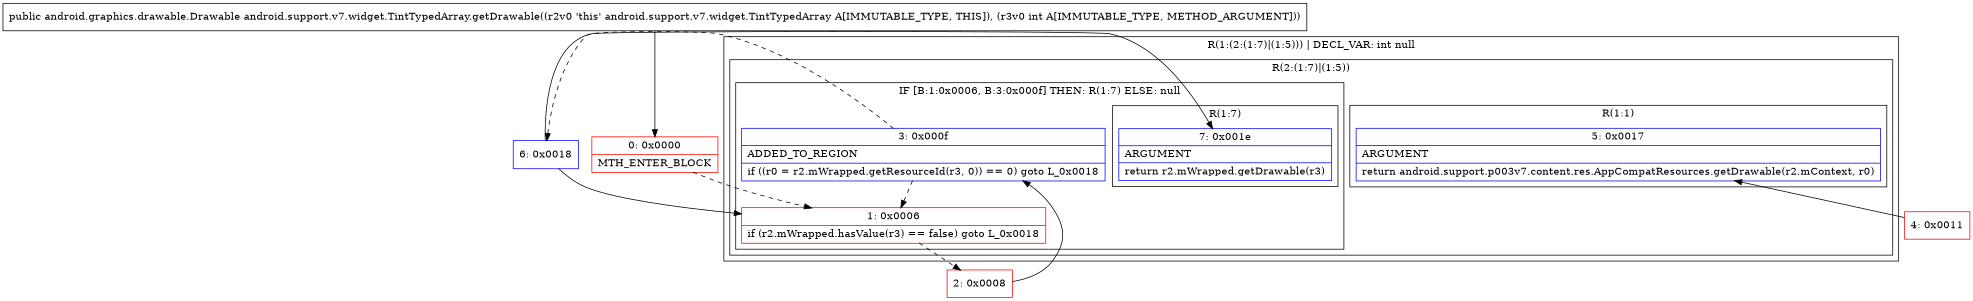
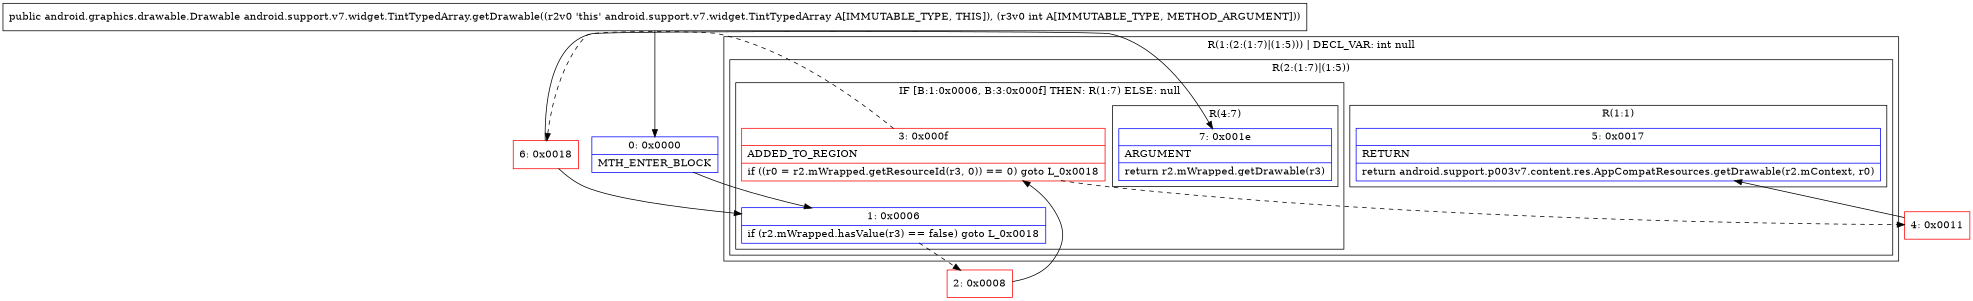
(1225, 114) -> (1225, 114)
(1395, 154) -> (1386, 154)
(546, 155) -> (546, 155)
(655, 155) -> (655, 155)
(923, 155) -> (923, 155)
(908, 191) -> (1478, 214)
(748, 192) -> (748, 192)
(894, 225) -> (894, 225)
